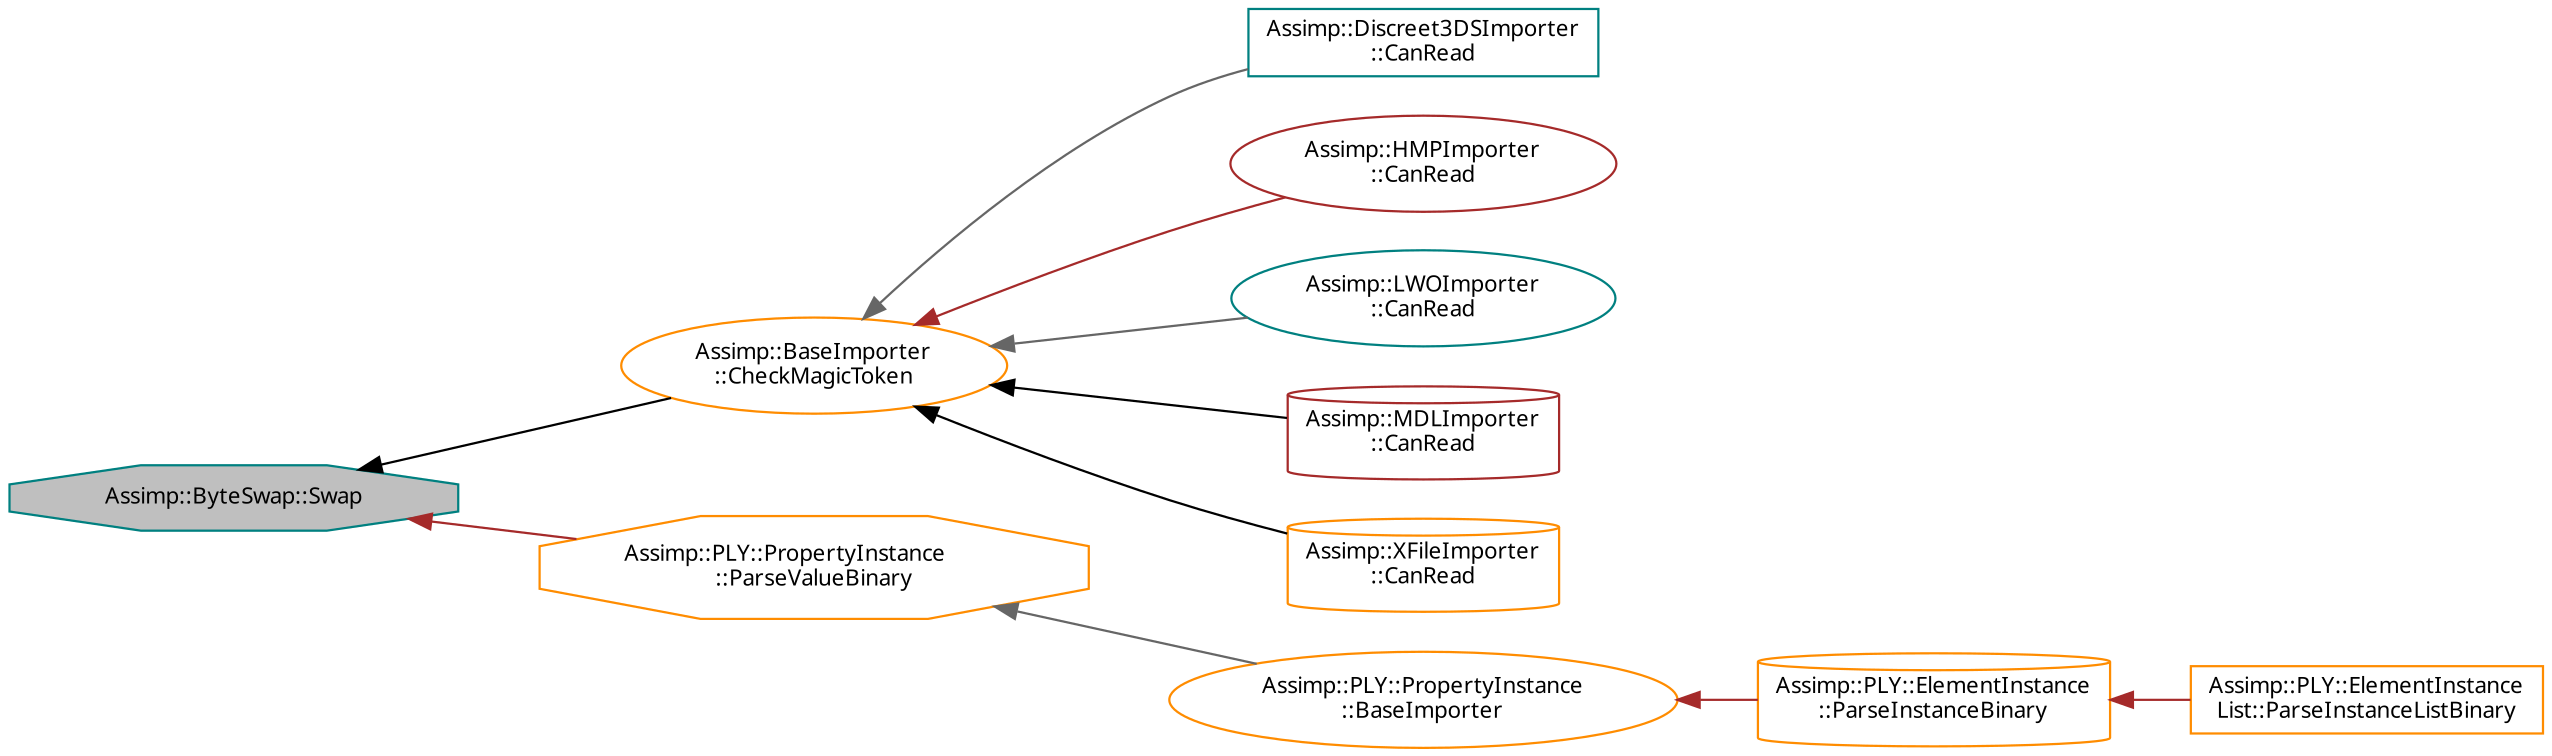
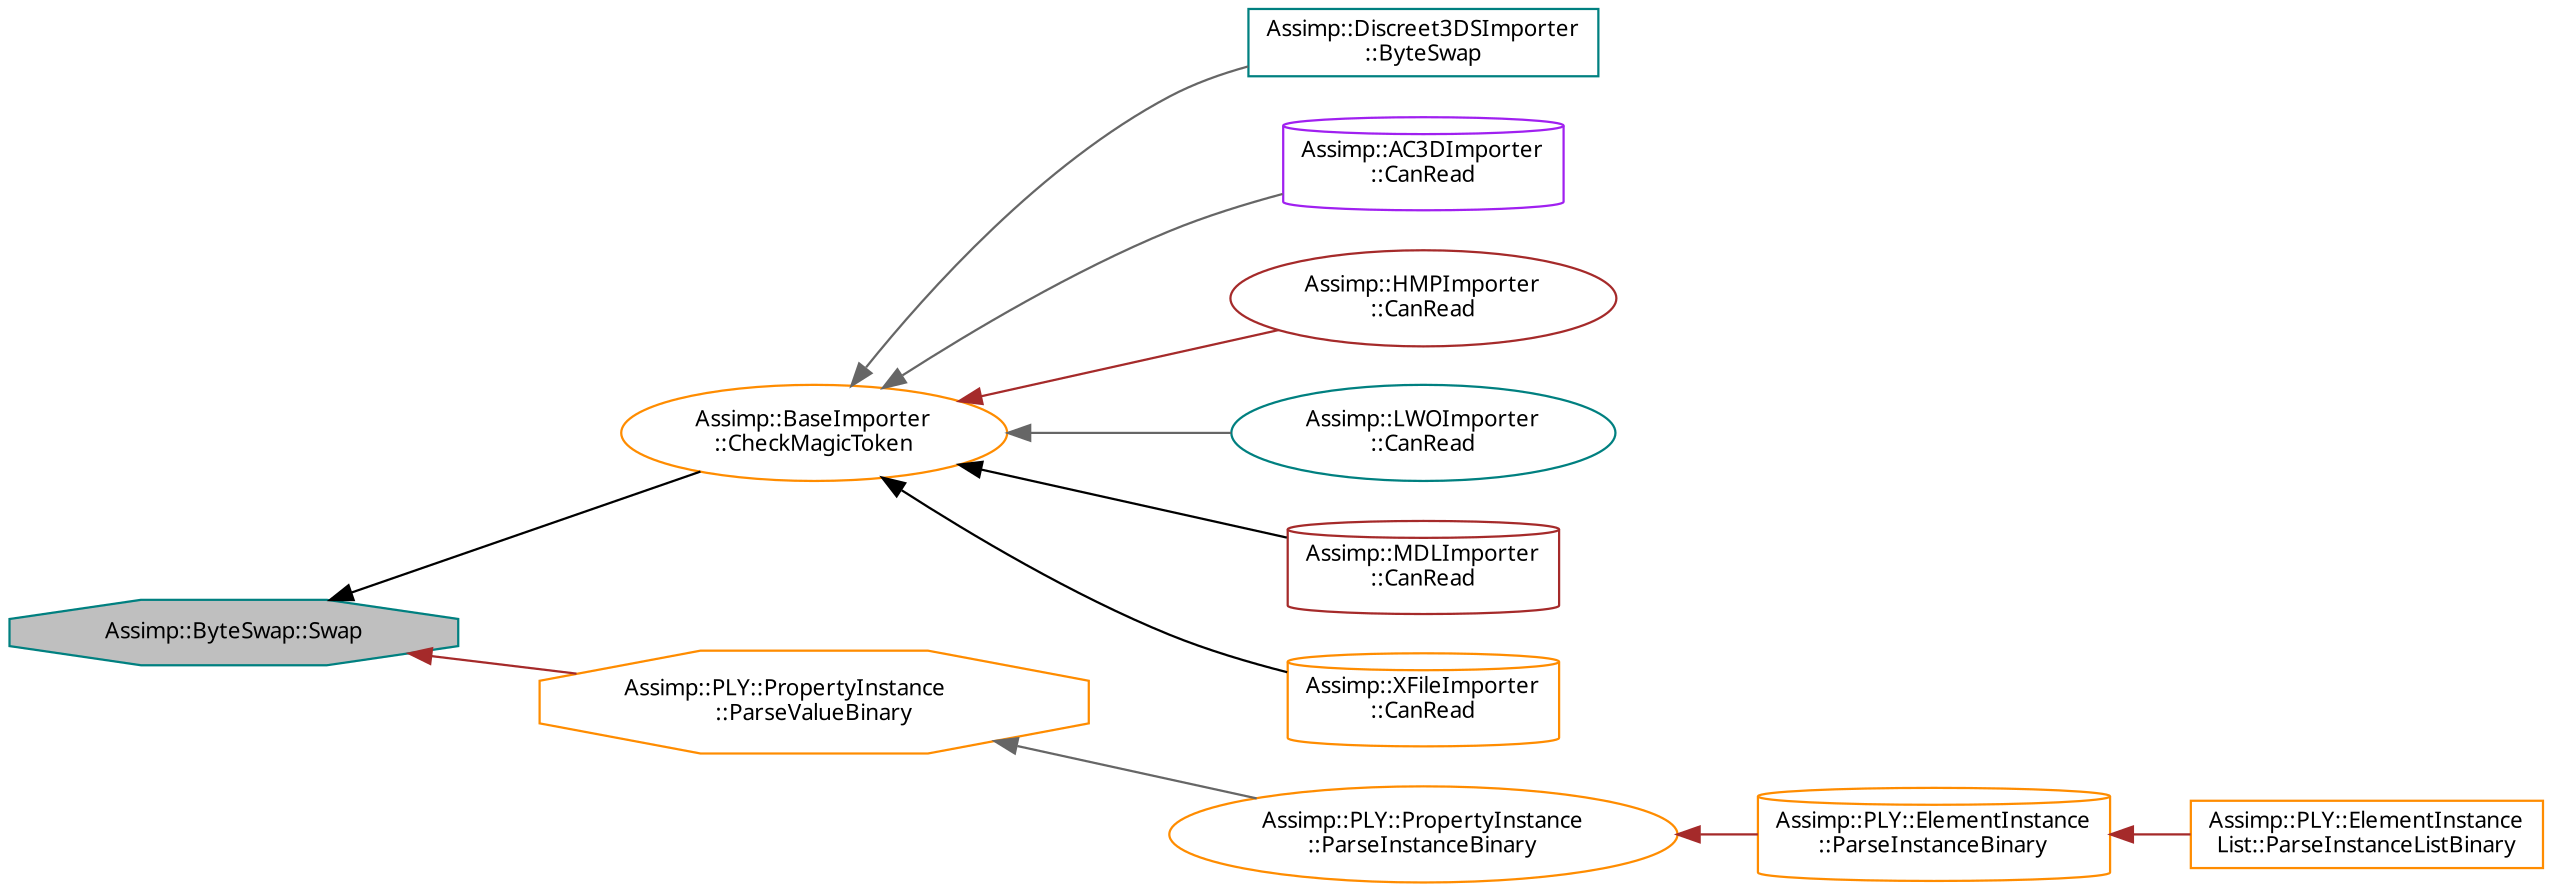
(1423, 43) -> (1423, 43)
none -> (1423, 164)
(1423, 700) -> (1423, 834)
